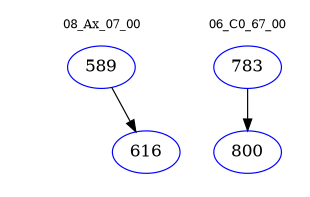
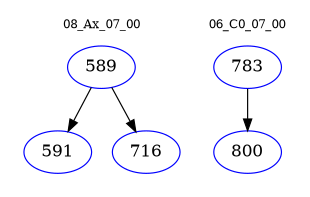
(248, 25) -> (248, 25)
none -> (58, 152)
(146, 152) -> (146, 152)
